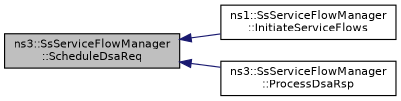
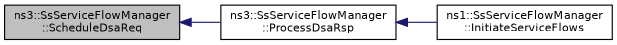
(206, 36) -> (422, 22)
